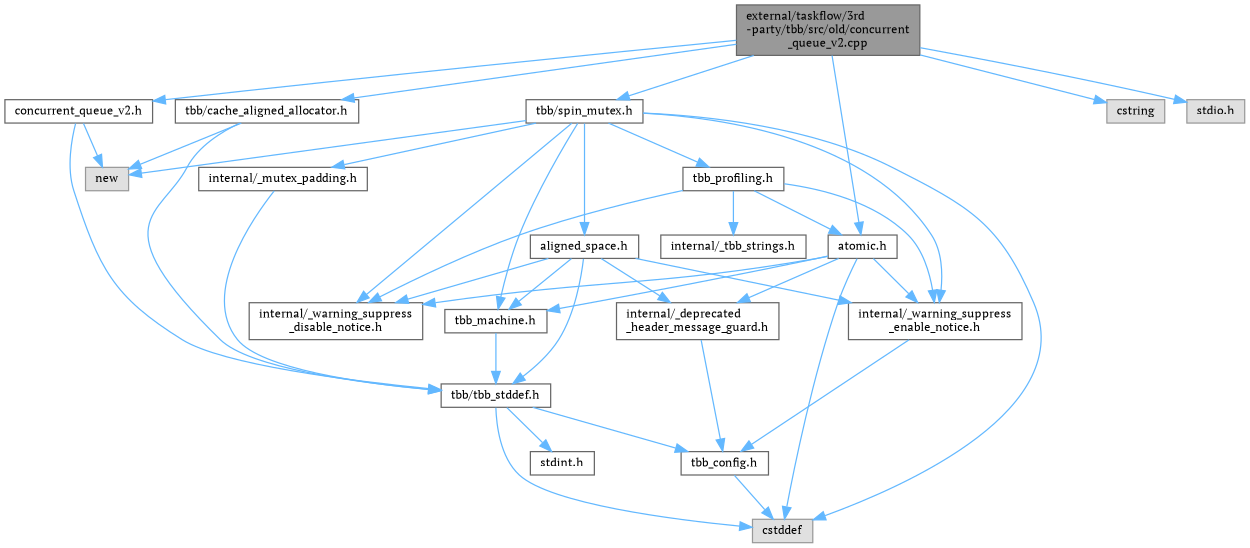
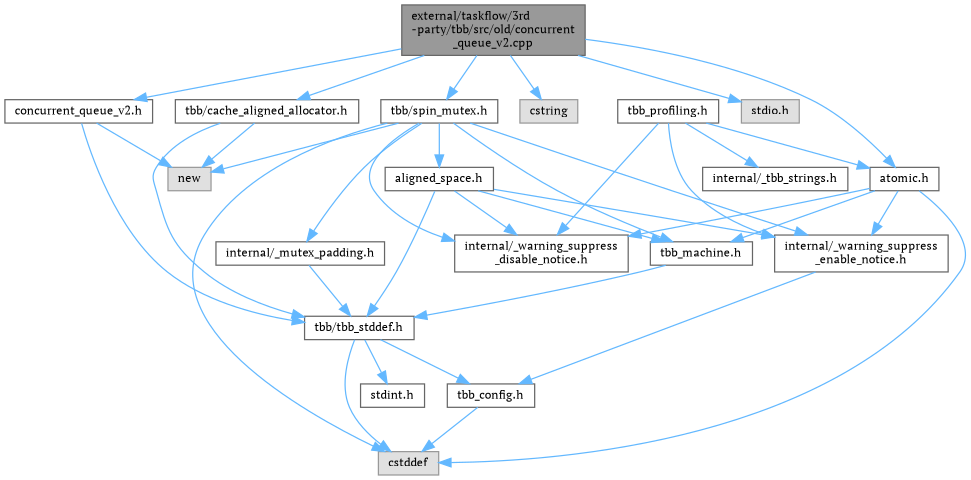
(653, 143) -> none
(698, 321) -> none
